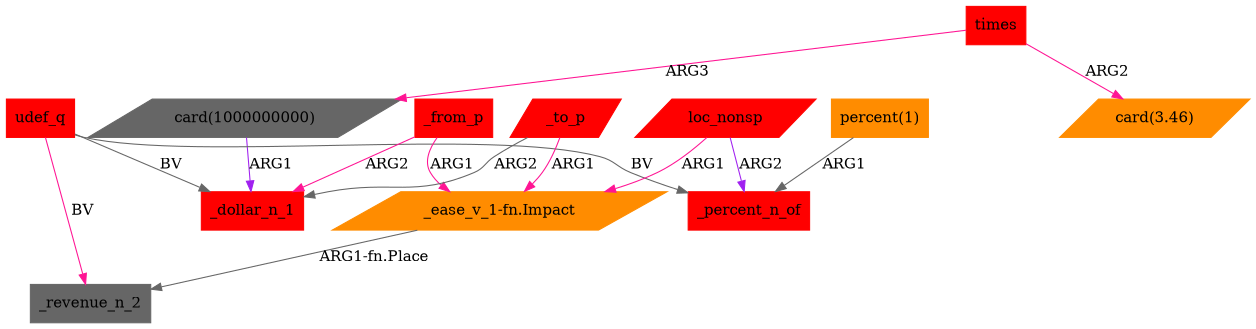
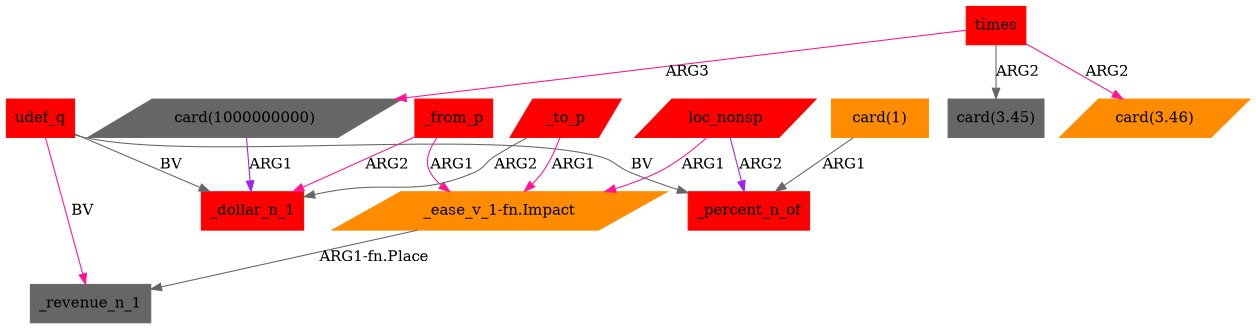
(880, 118) -> (880, 118)
none -> (996, 118)
(91, 304) -> (91, 304)
